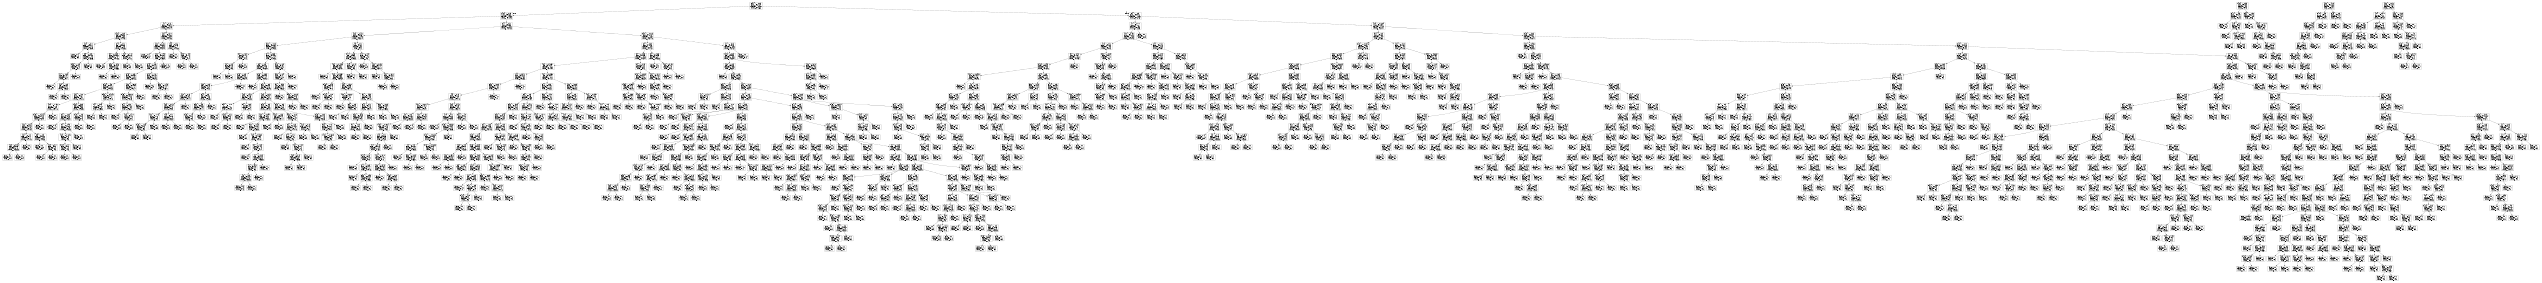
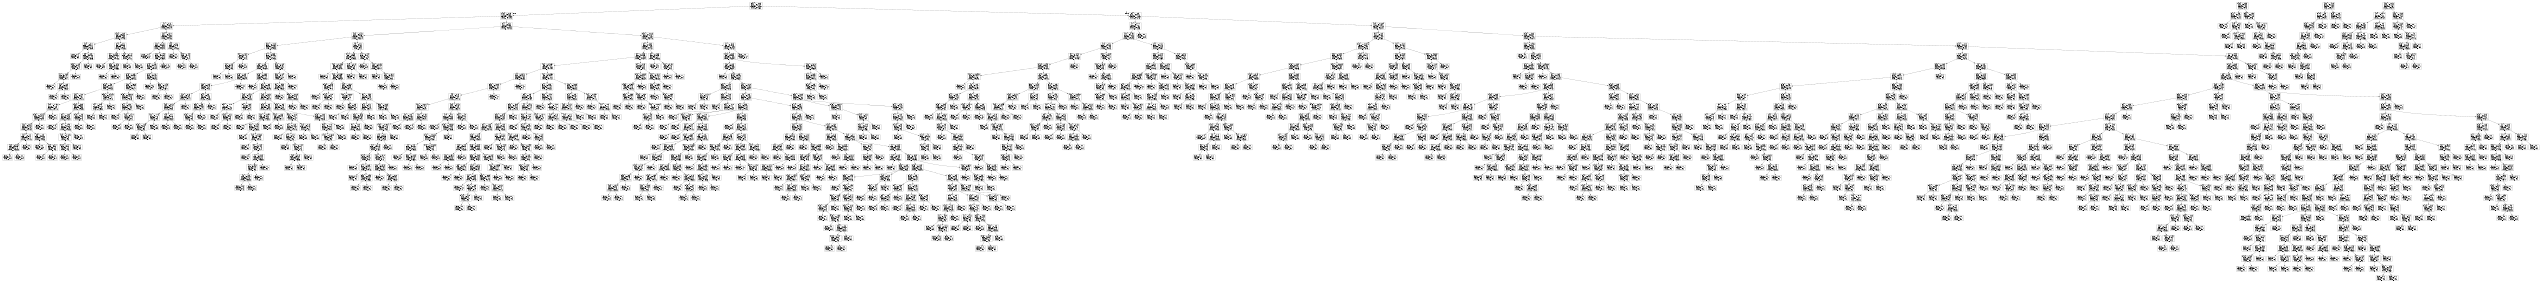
(2482, 117) -> (2482, 117)
(688, 127) -> (688, 127)
(1998, 137) -> (1998, 137)
(1856, 198) -> (1856, 198)
